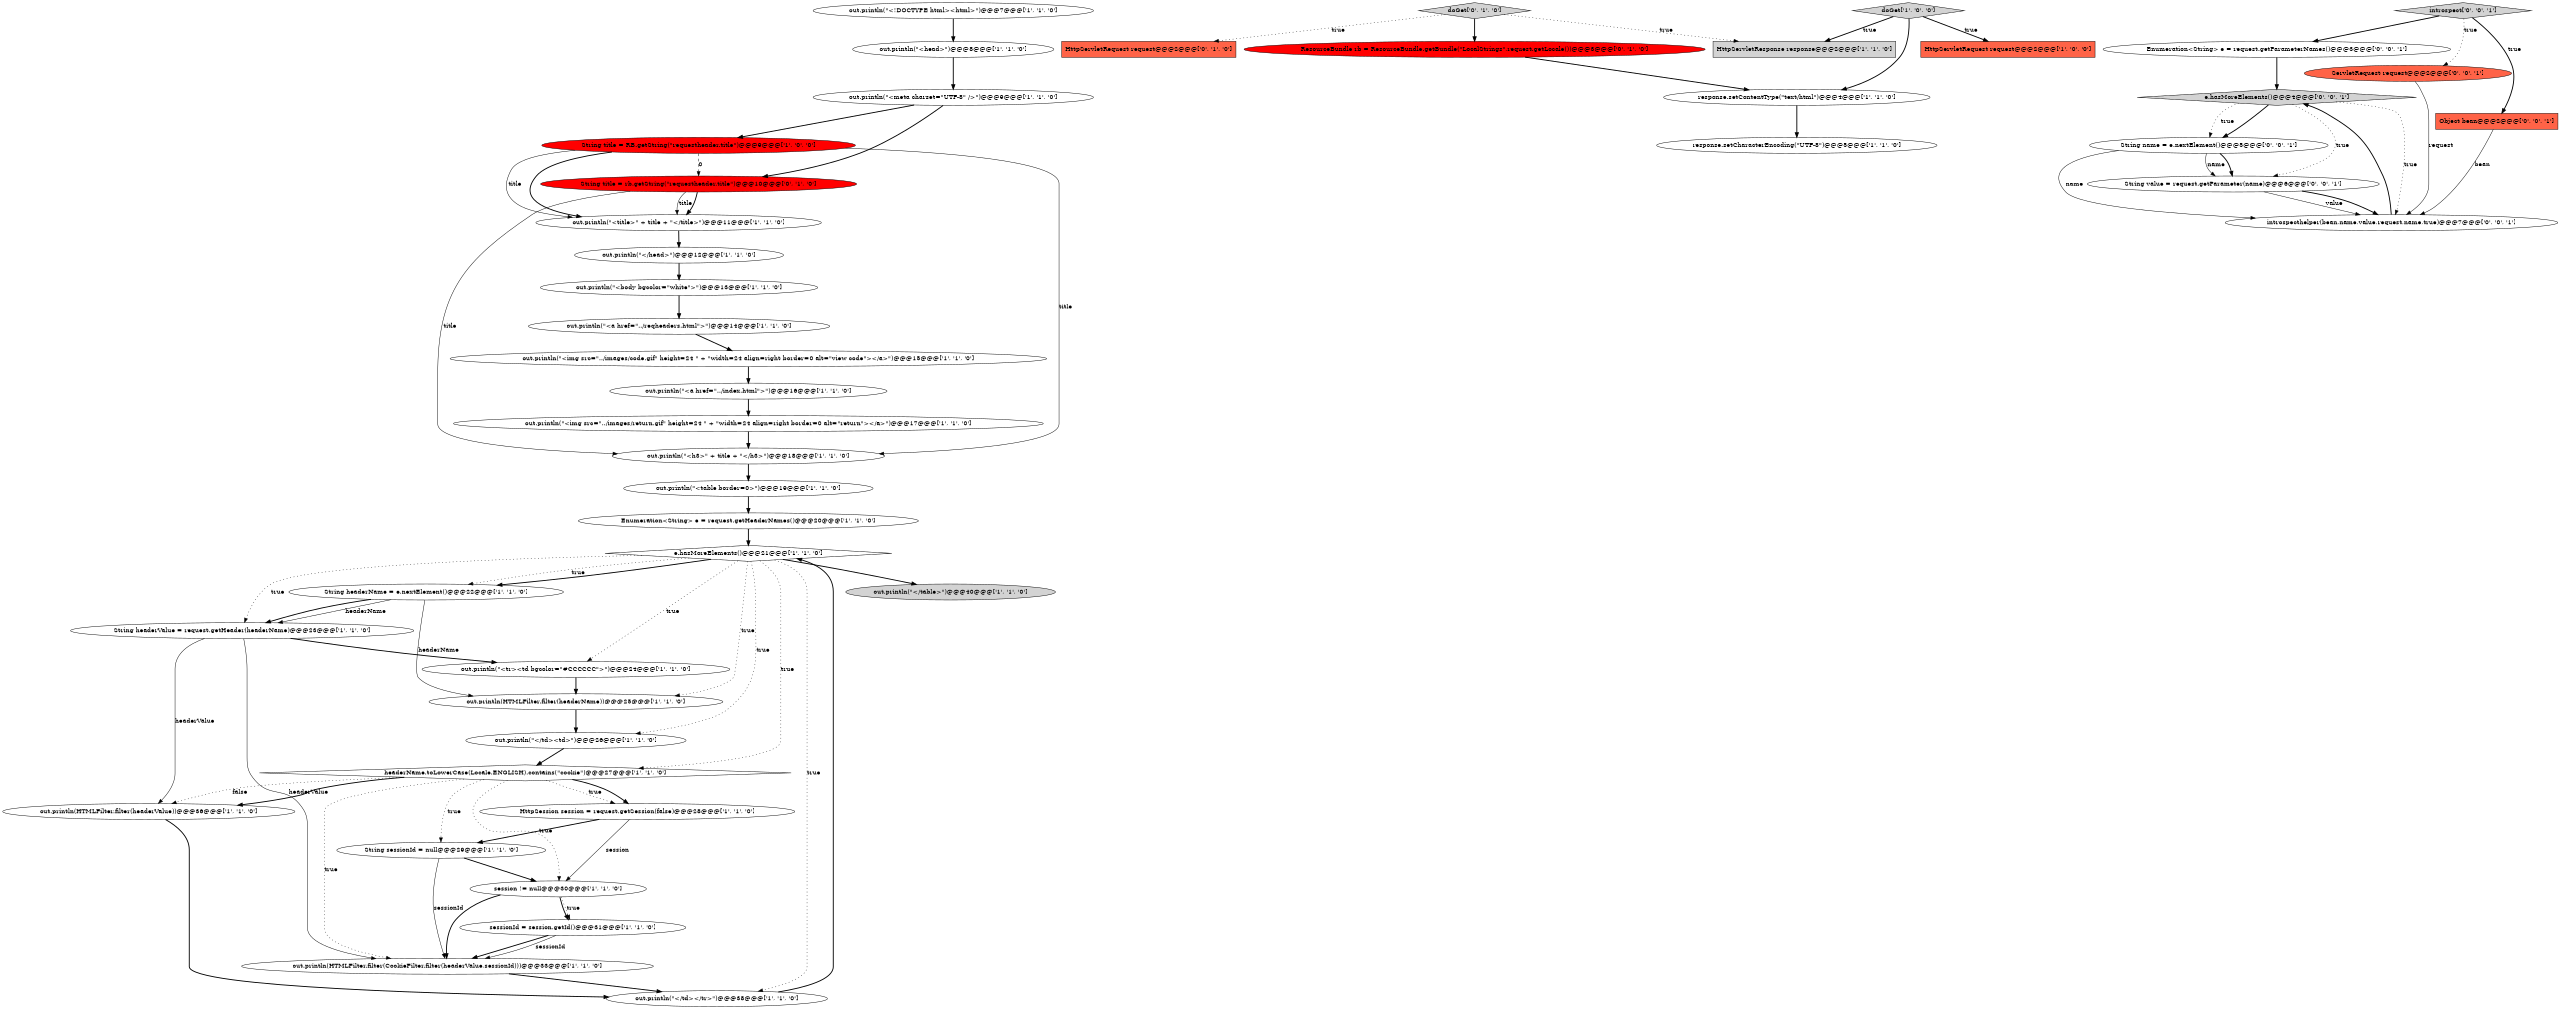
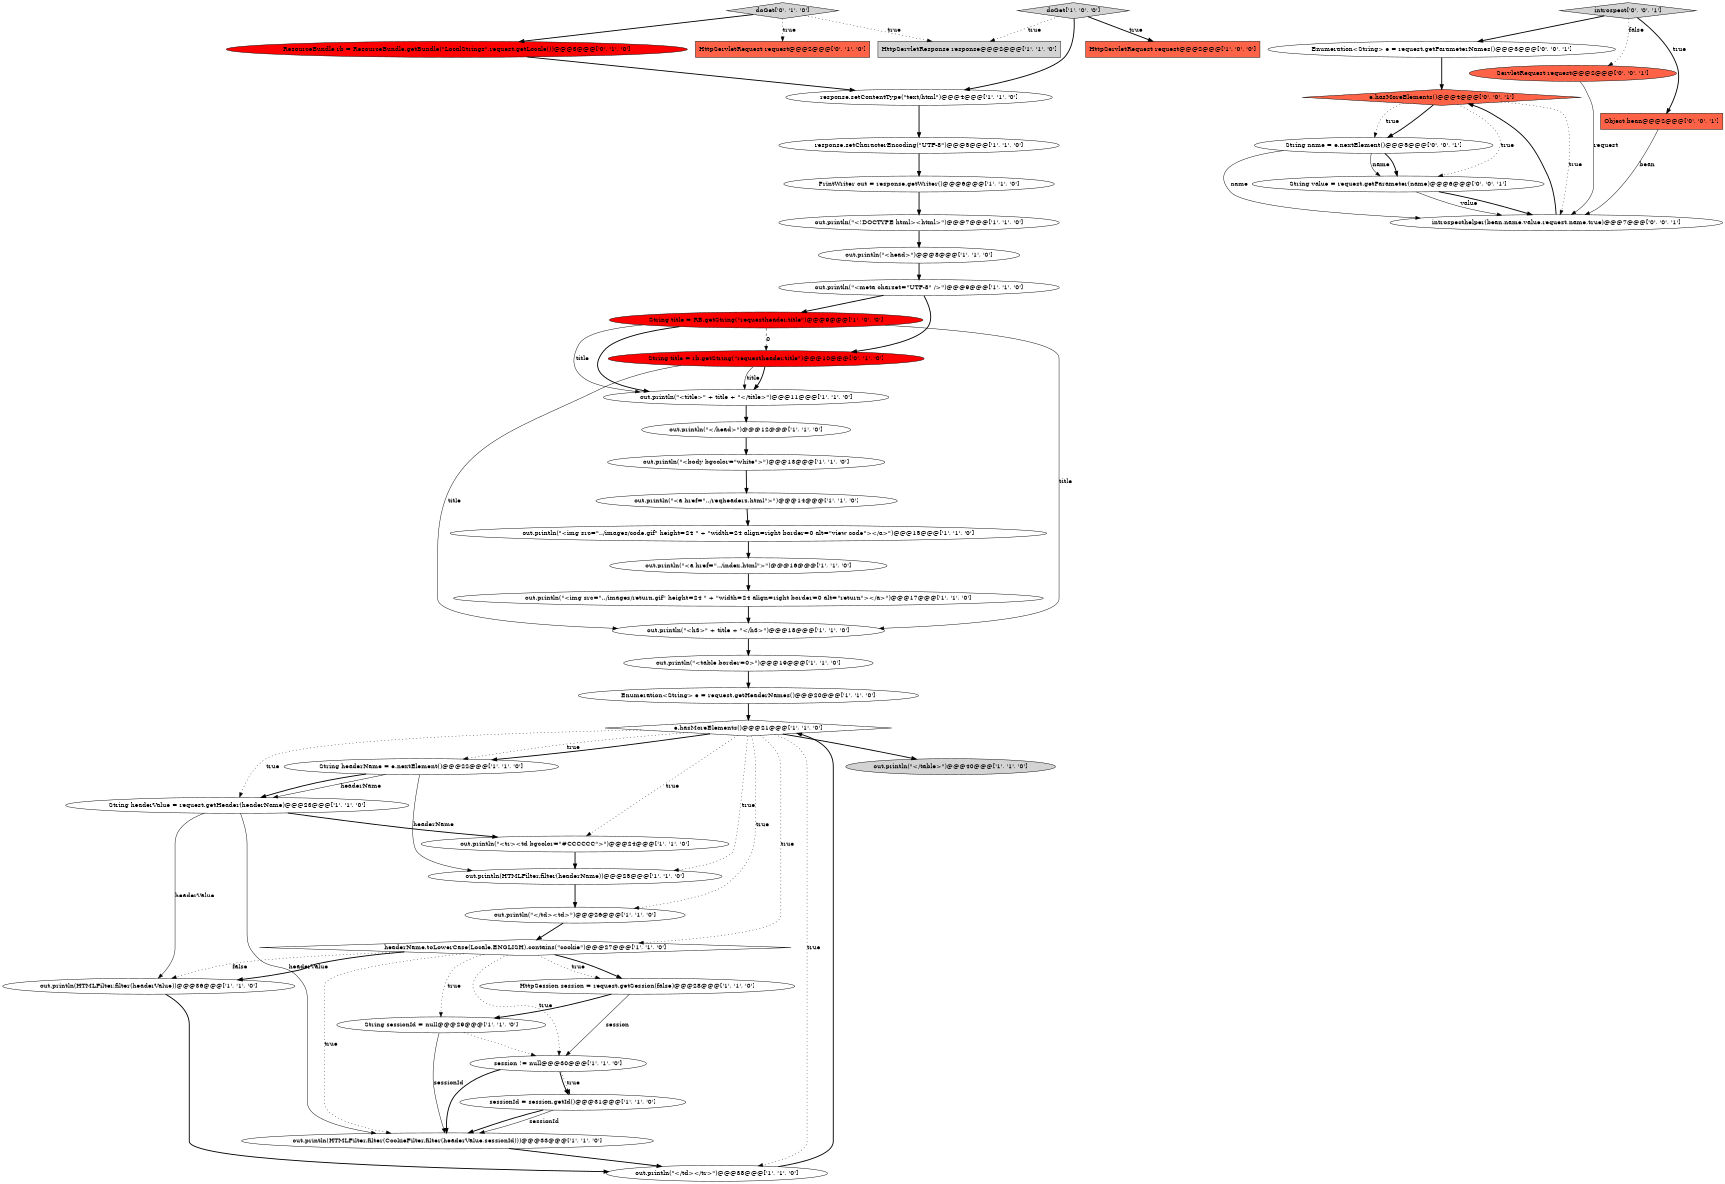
(1861, 28) -> (1026, 28)
(2471, 30) -> (1636, 30)
(2277, 97) -> (1442, 97)
none -> (919, 184)
(498, 869) -> (498, 1044)
